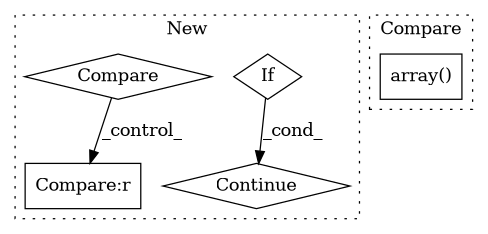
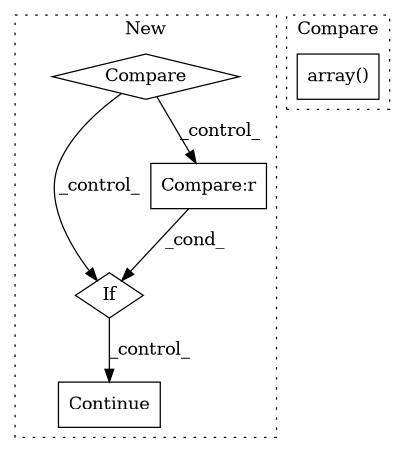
(293, 131) -> (150, 350)
none -> (56, 174)
(256, 186) -> (109, 405)
none -> (160, 240)
